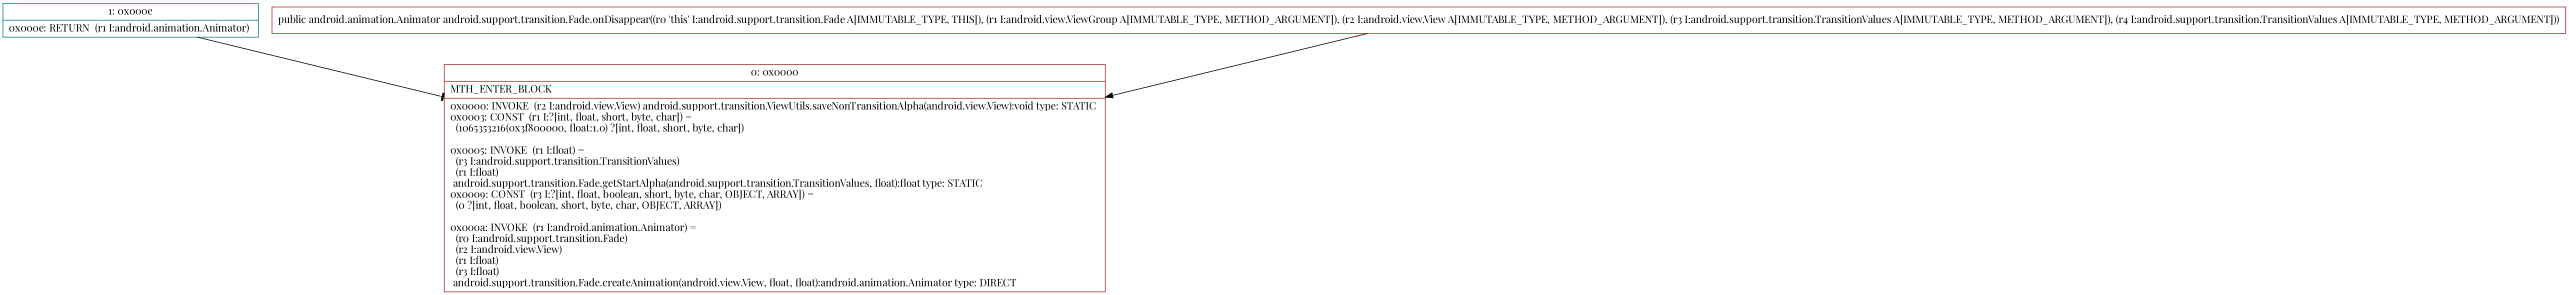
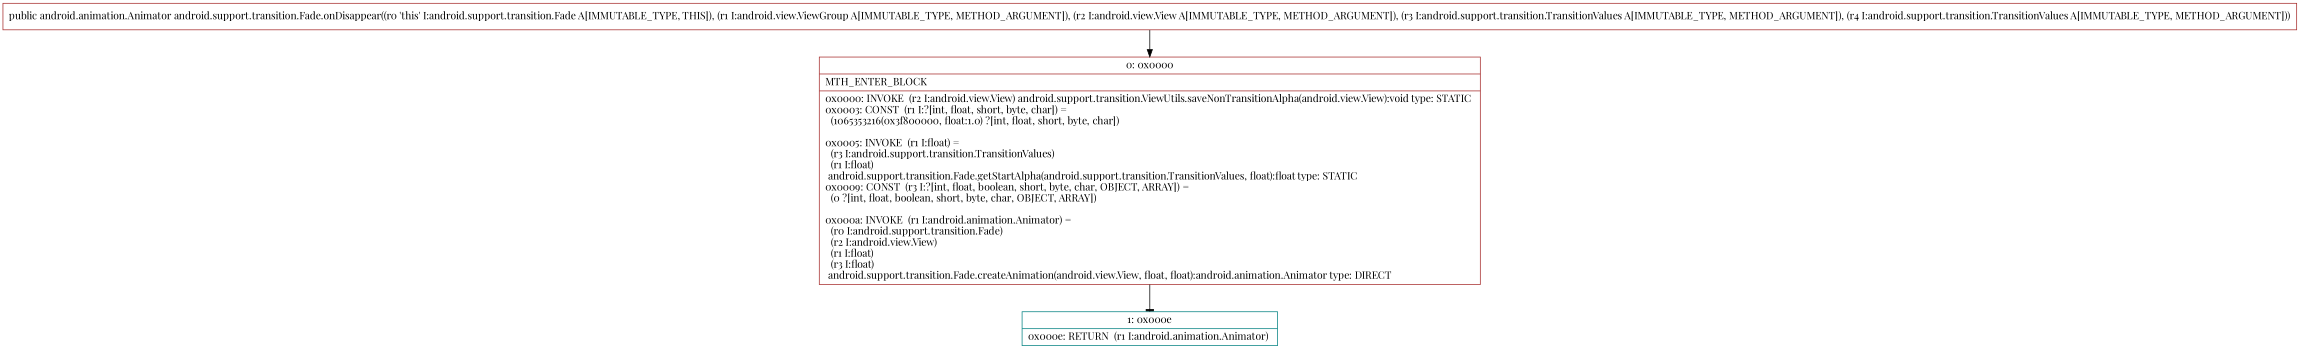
(319, 67) -> (1150, 296)
